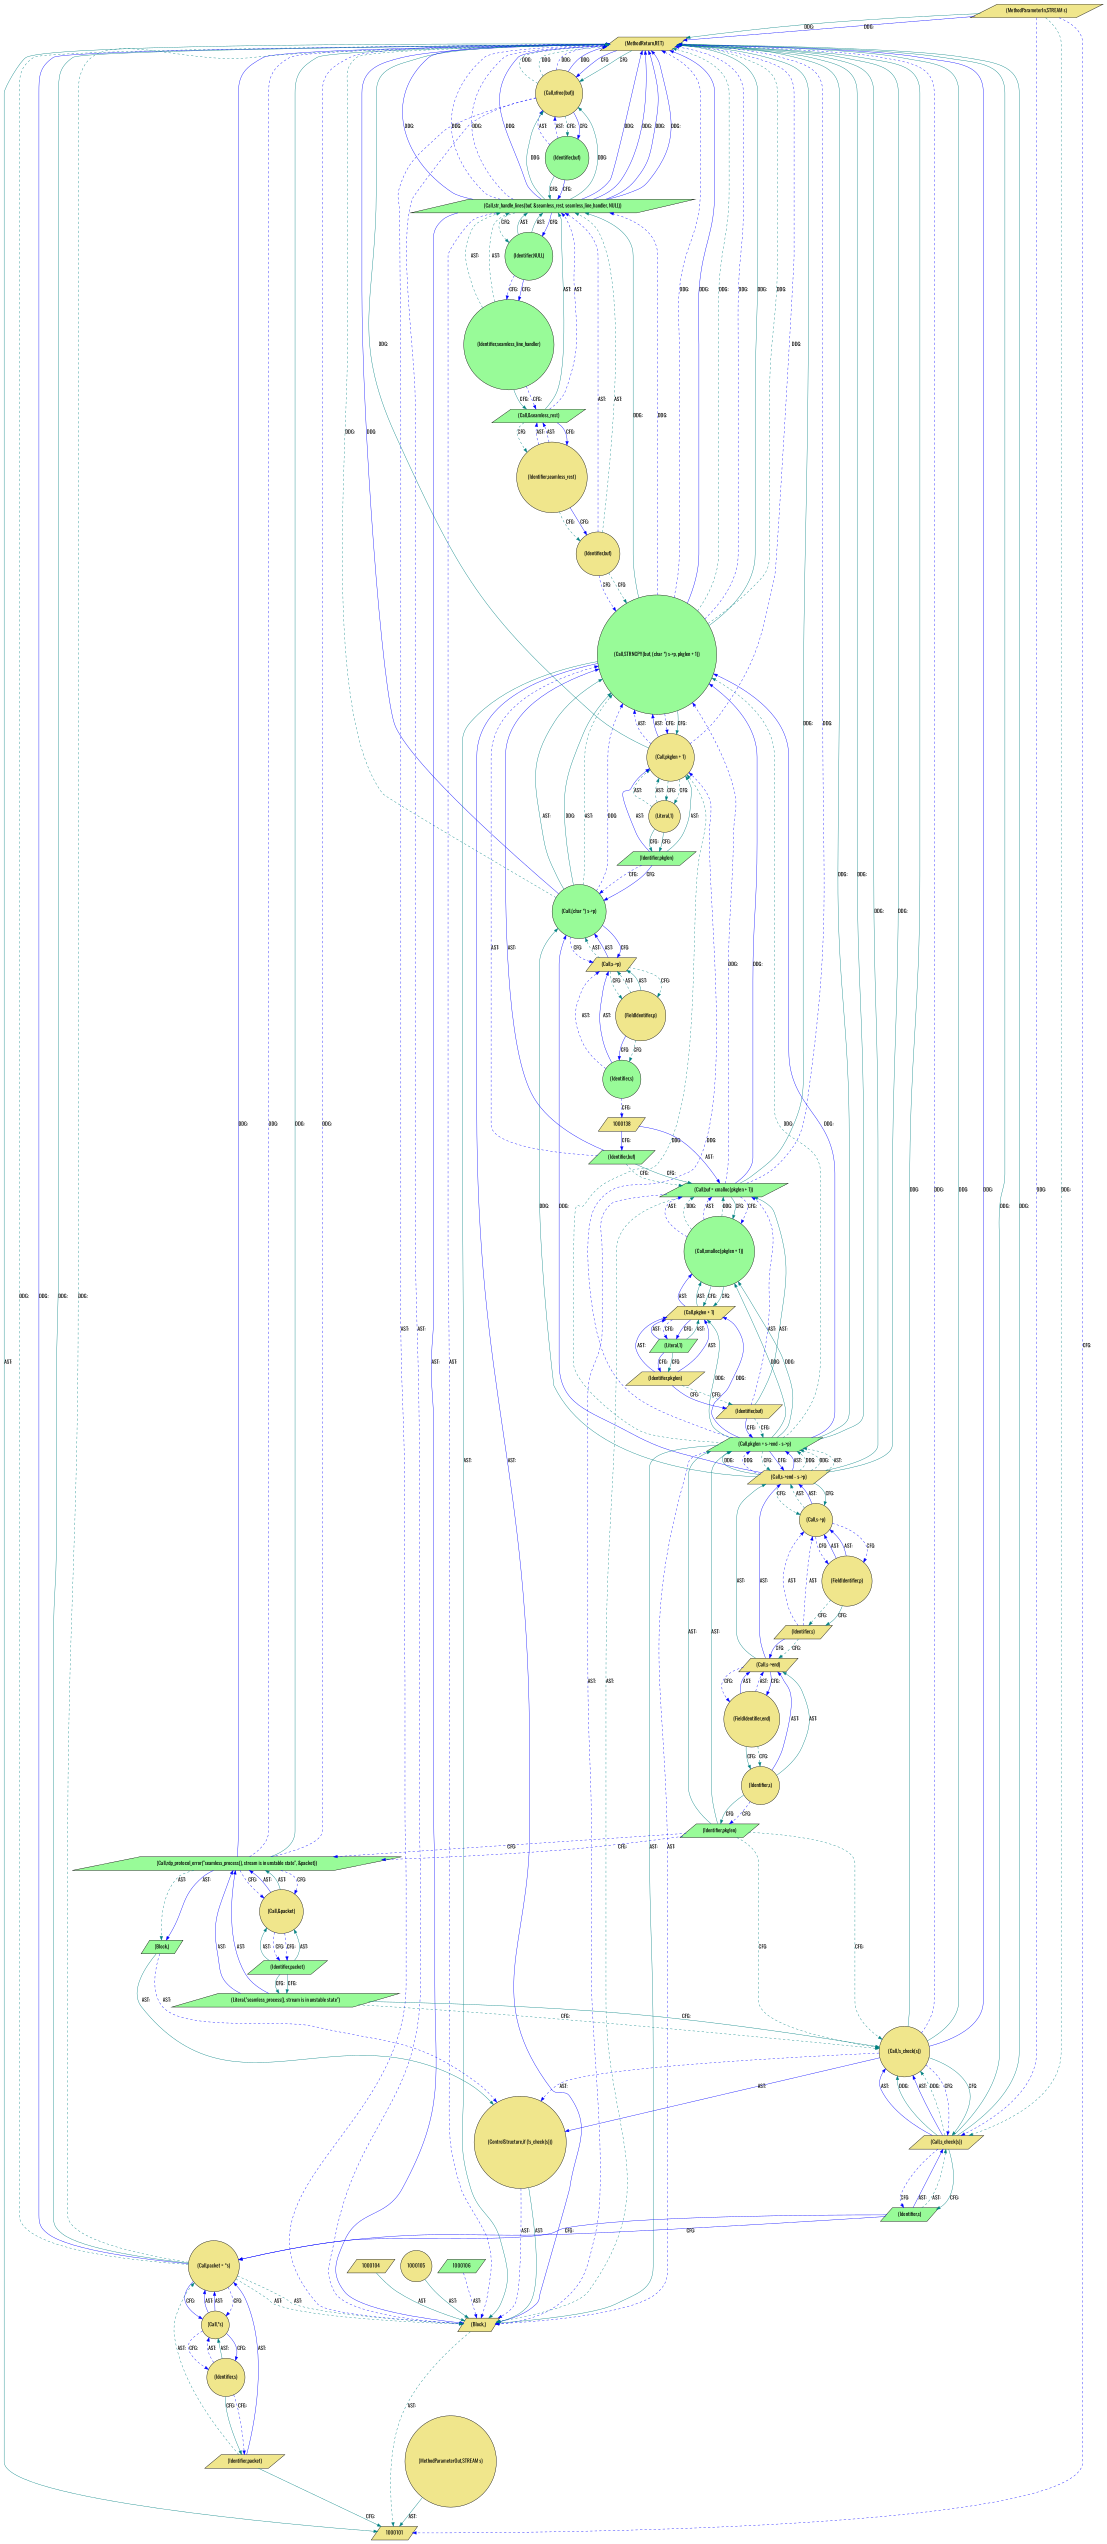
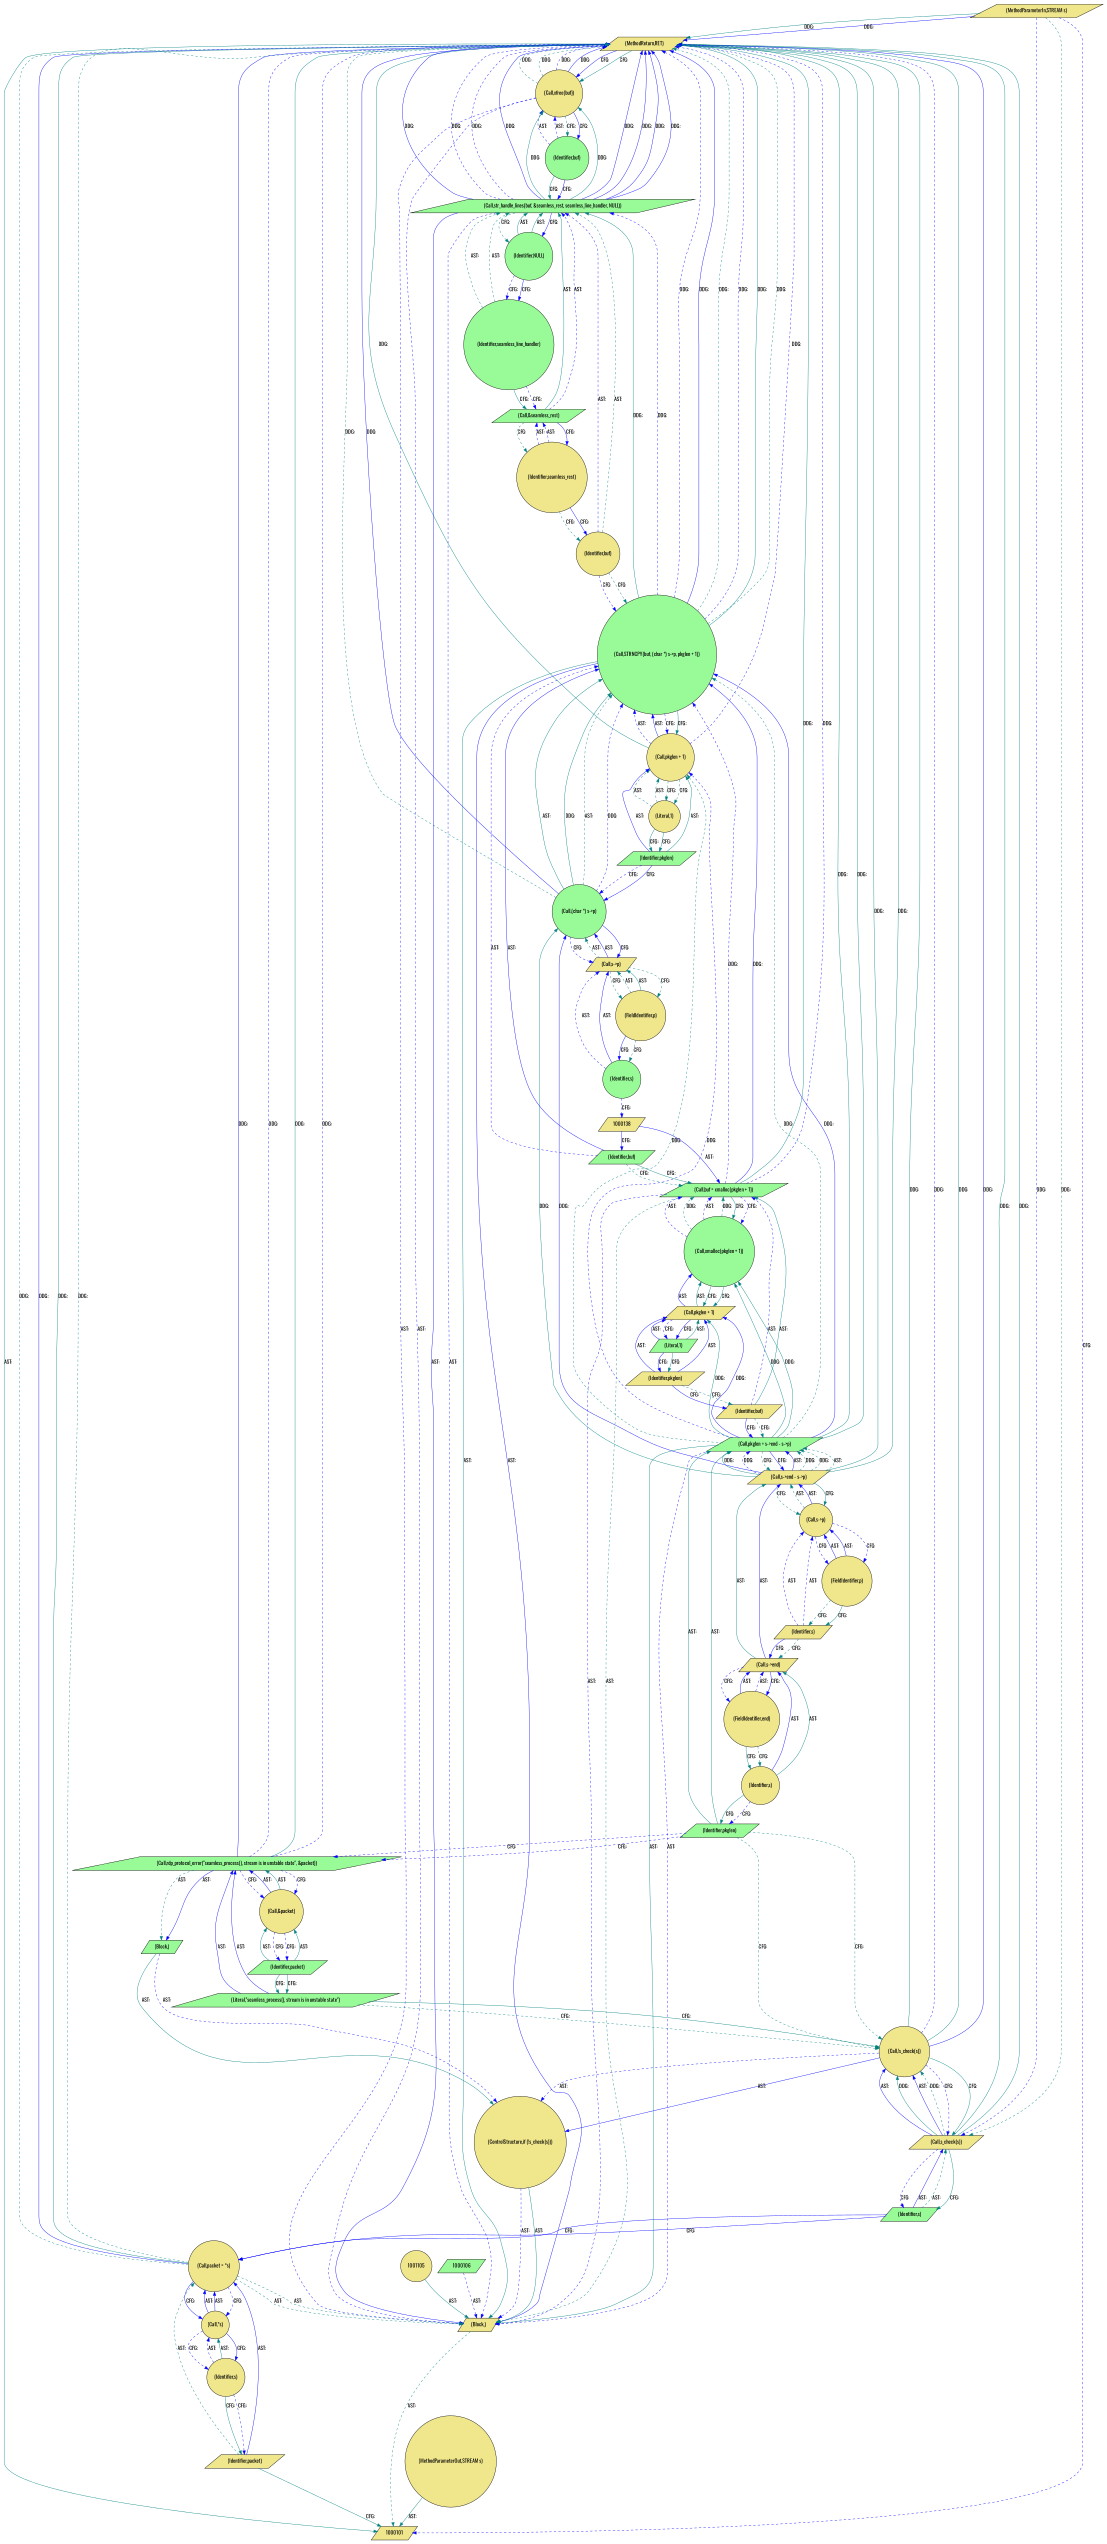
(371, 2266) -> none
(416, 2266) -> (416, 2266)
